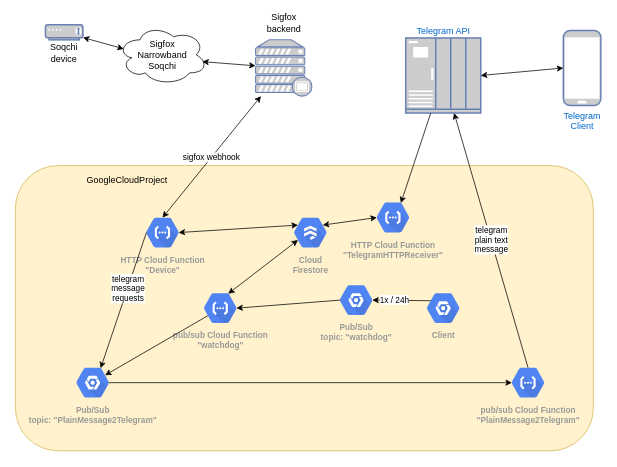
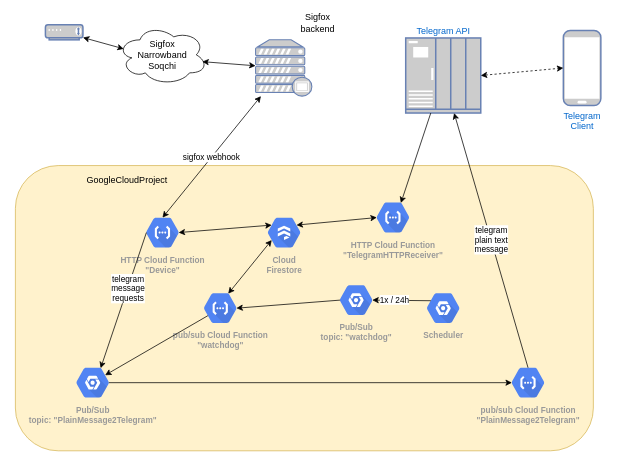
(284, 23) -> (317, 23)
(64, 53) -> none
(522, 72) -> (522, 72)
(310, 232) -> (284, 232)
(443, 335) -> (443, 335)
